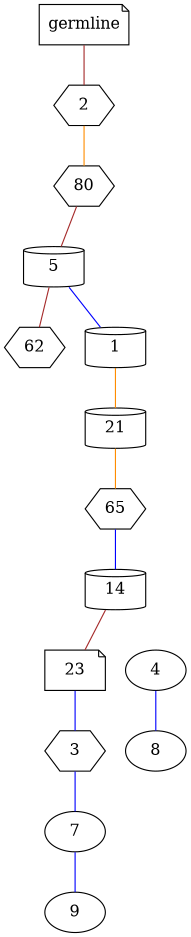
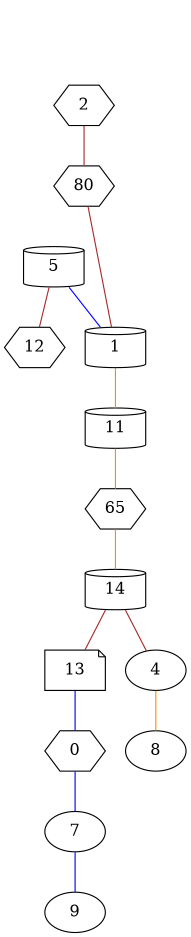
(84, 25) -> none
(84, 146) -> (84, 146)
(69, 227) -> (100, 267)
(35, 347) -> (35, 347)
(115, 428) -> (115, 428)
(115, 549) -> (115, 549)
none -> (136, 631)
(75, 670) -> (75, 670)
(156, 711) -> (156, 711)
(75, 751) -> (75, 751)
